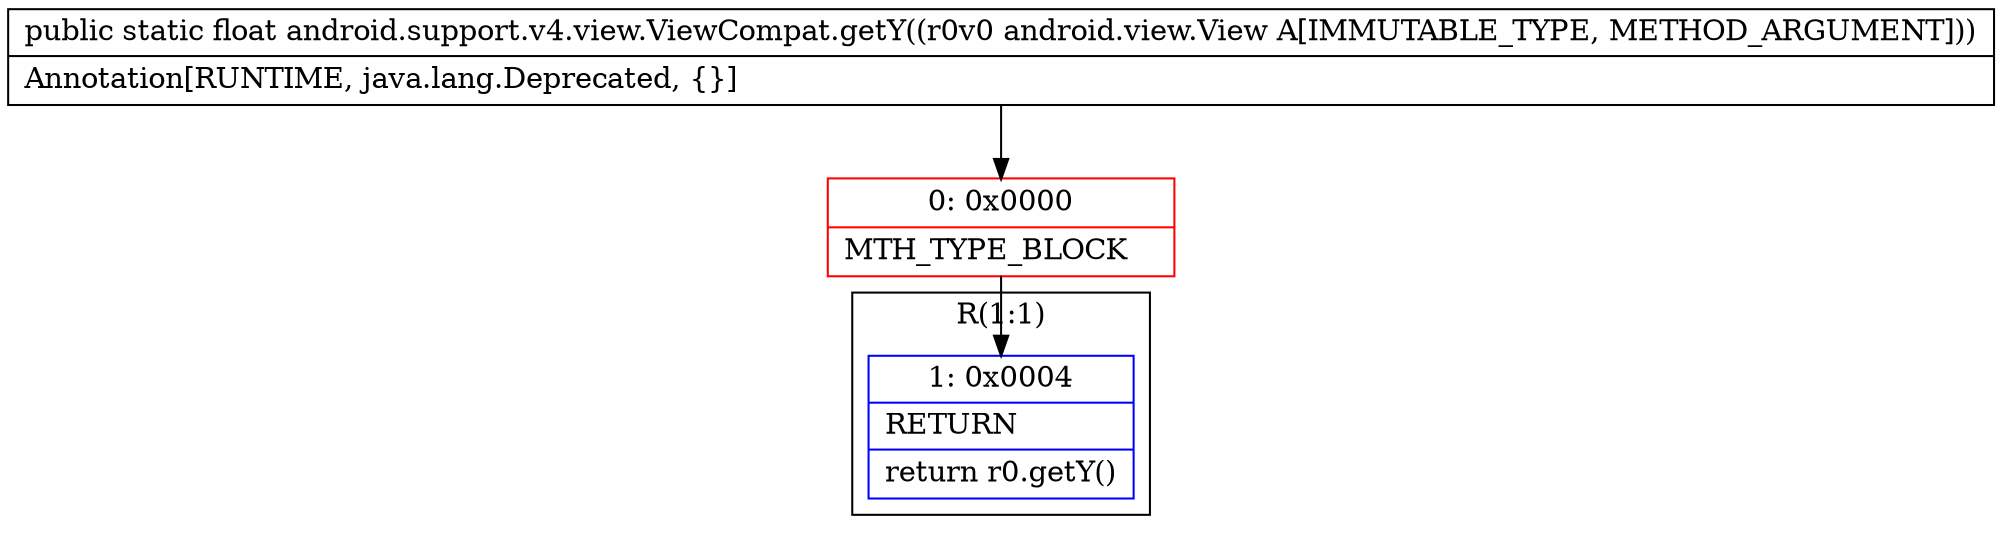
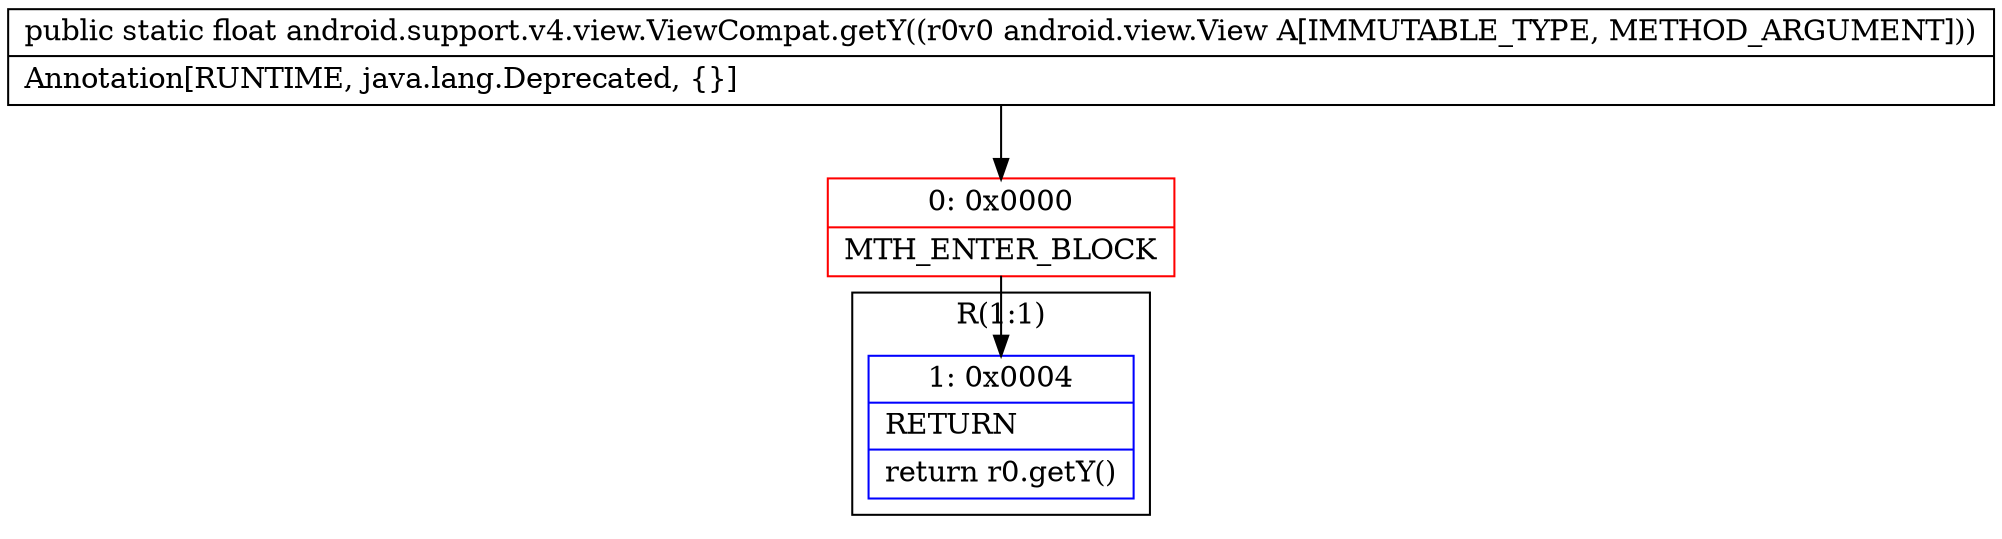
(986, 251) -> (1001, 251)
